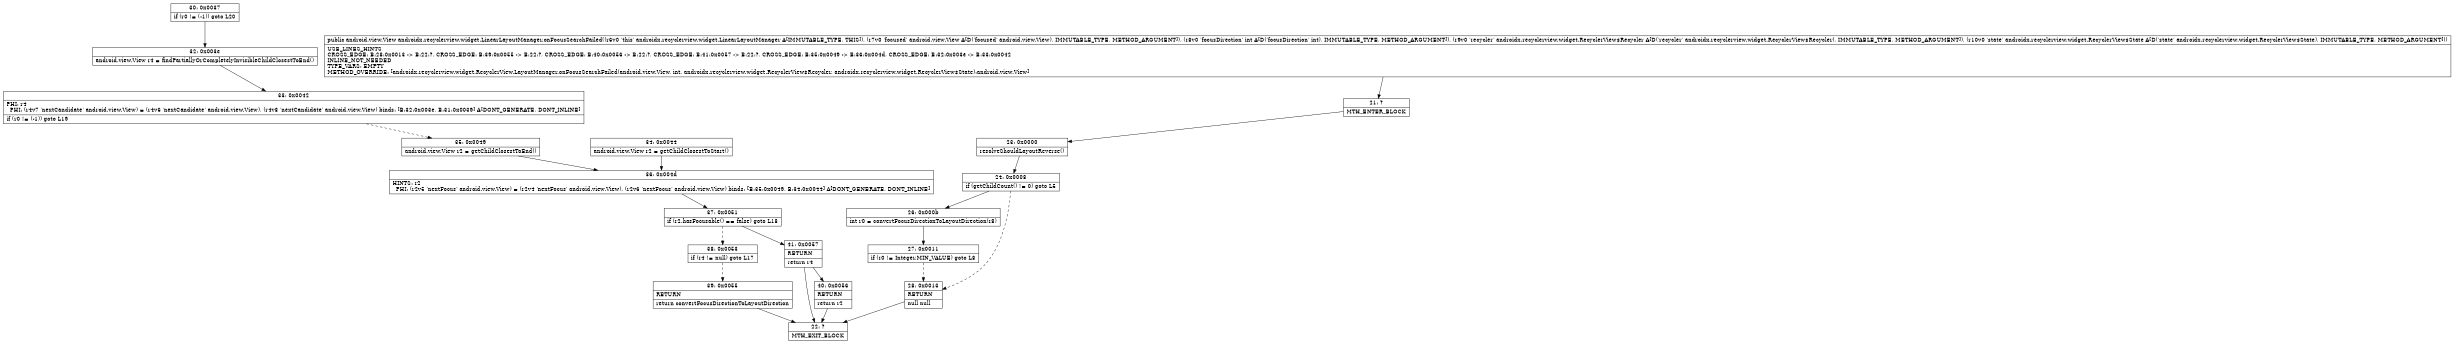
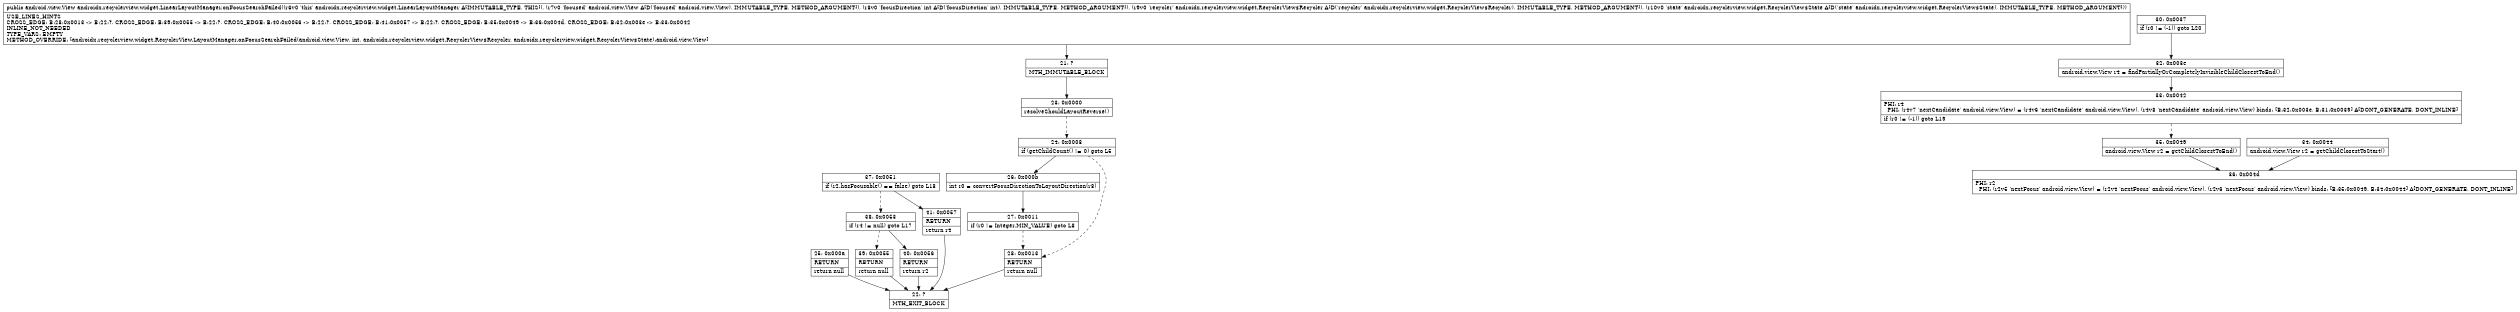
(1376, 112) -> (1067, 72)
(1017, 163) -> (1067, 125)
(408, 183) -> (1987, 183)
(693, 200) -> none
none -> (830, 263)
(817, 273) -> (896, 238)
(723, 304) -> (874, 271)
(919, 304) -> (1022, 271)
